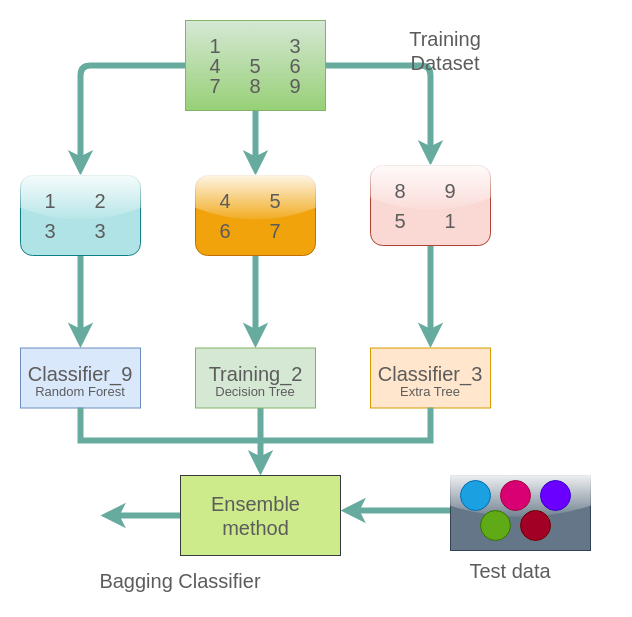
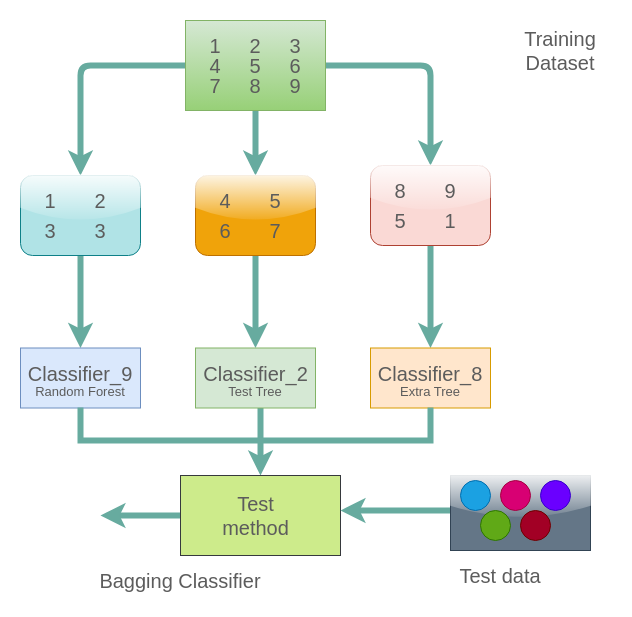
none -> (256, 46)
(446, 51) -> (561, 51)
(256, 374) -> (256, 374)
(431, 374) -> (431, 374)
(256, 389) -> (256, 389)
(256, 516) -> (256, 516)
(511, 571) -> (501, 576)
